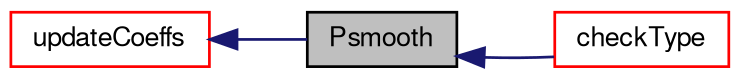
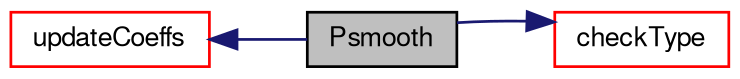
(519, 58) -> (492, 21)
